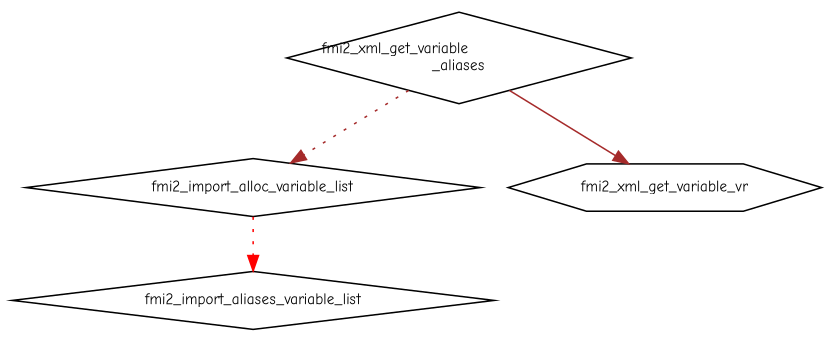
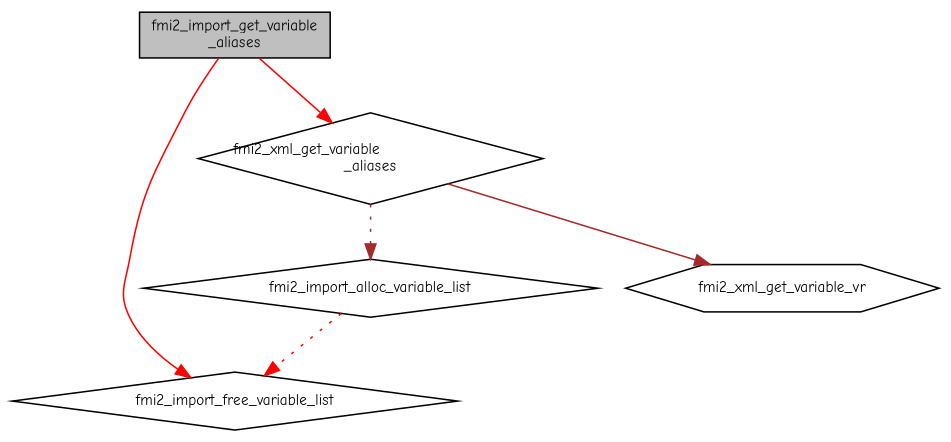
none -> (235, 35)
(253, 300) -> (235, 401)
